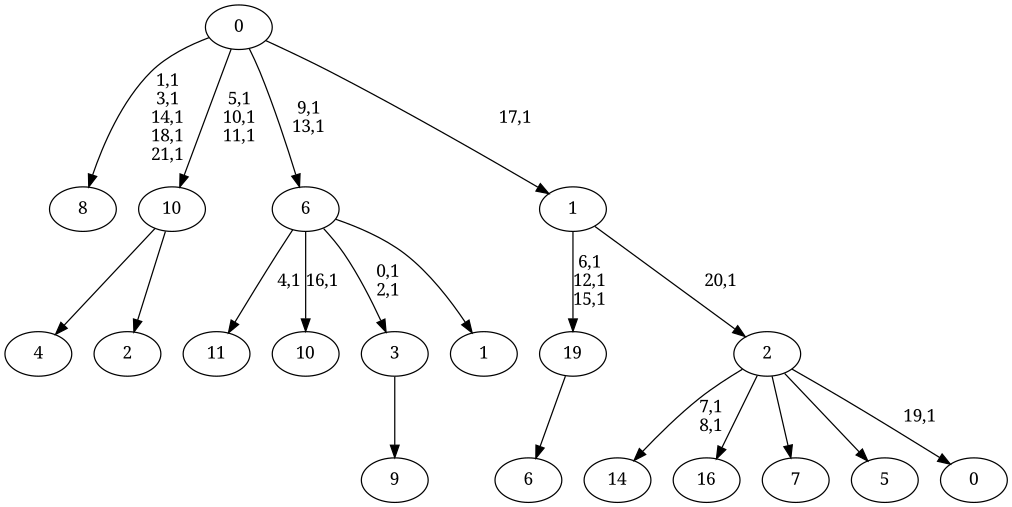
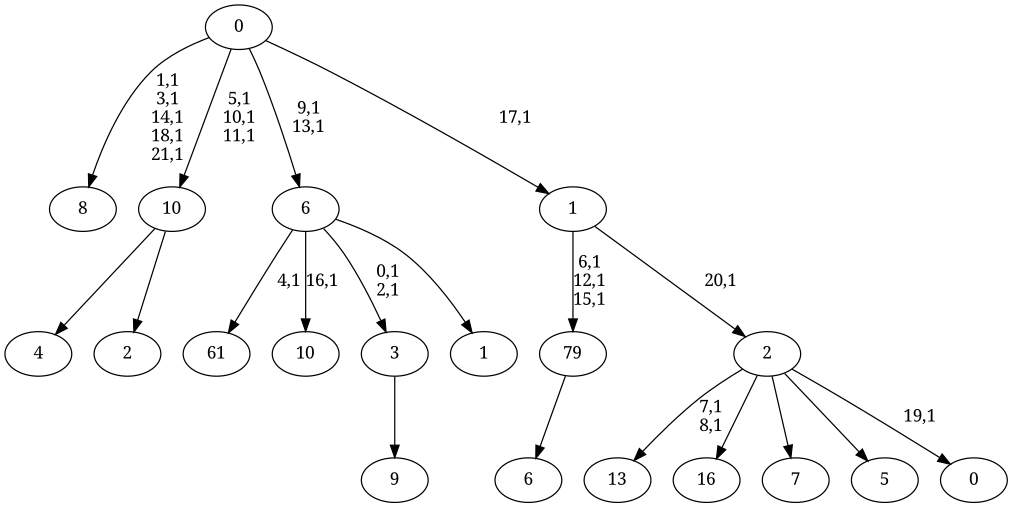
(217, 354) -> (217, 354)
(573, 354) -> (573, 354)
(618, 480) -> (618, 480)
